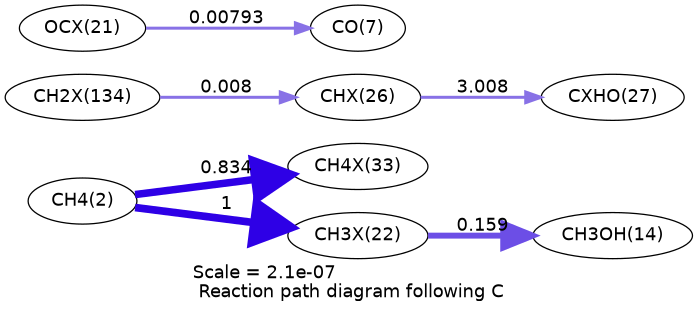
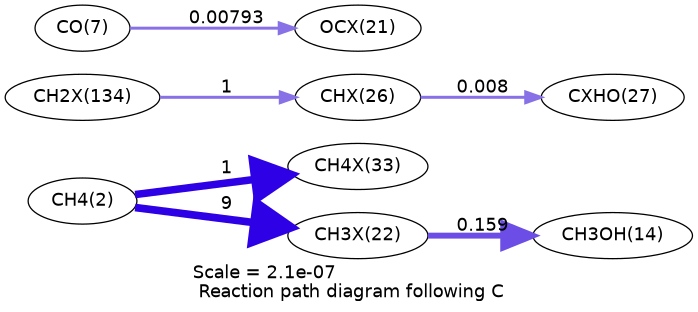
(221, 28) -> (205, 28)
(224, 88) -> (224, 88)
(480, 88) -> (480, 88)
(224, 168) -> (224, 168)
(224, 204) -> (224, 204)
